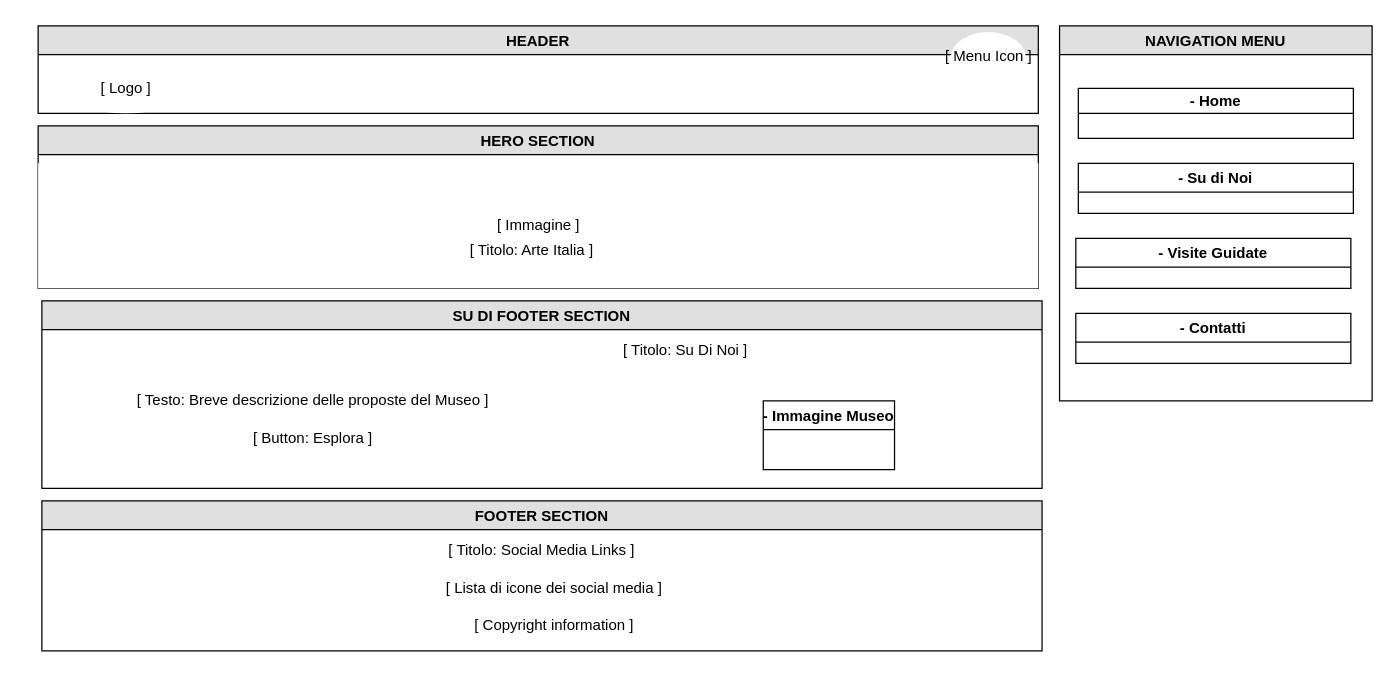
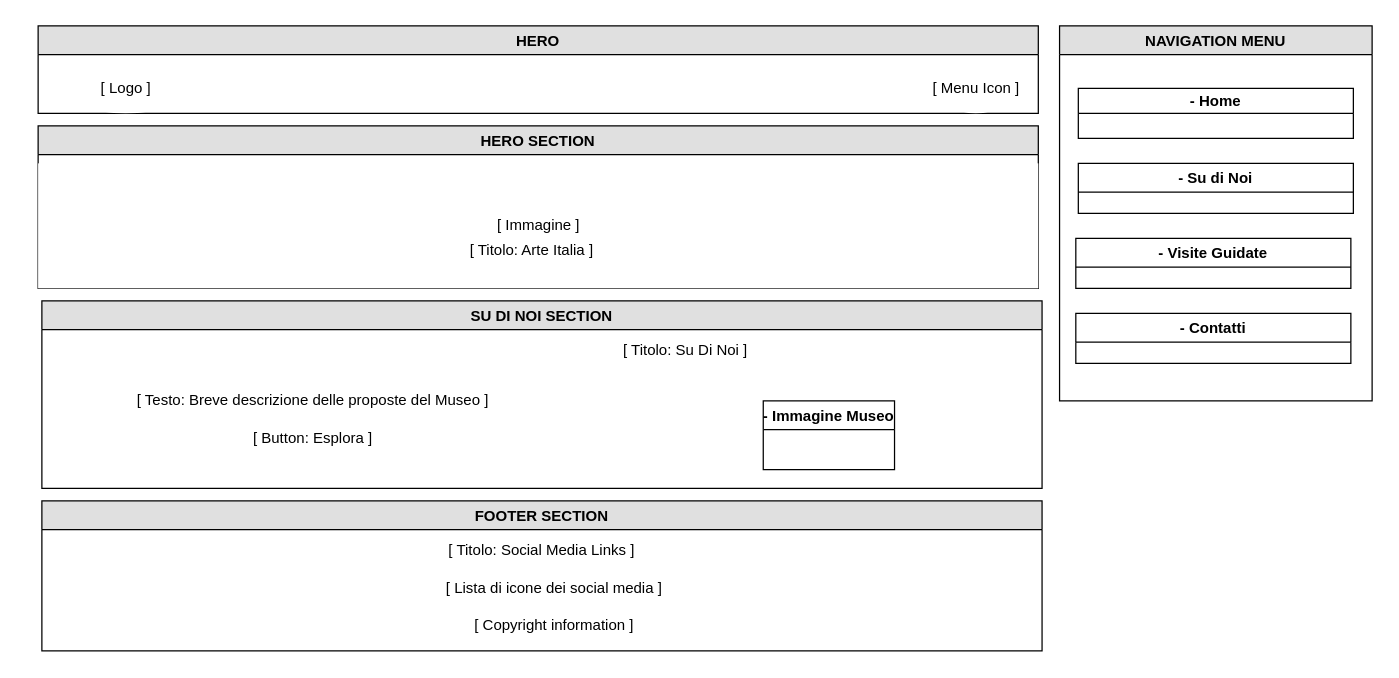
(538, 41) -> (538, 41)
(988, 57) -> (976, 88)
(541, 316) -> (541, 316)
